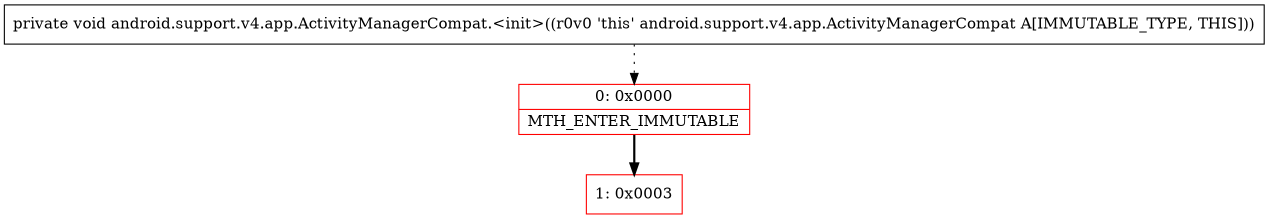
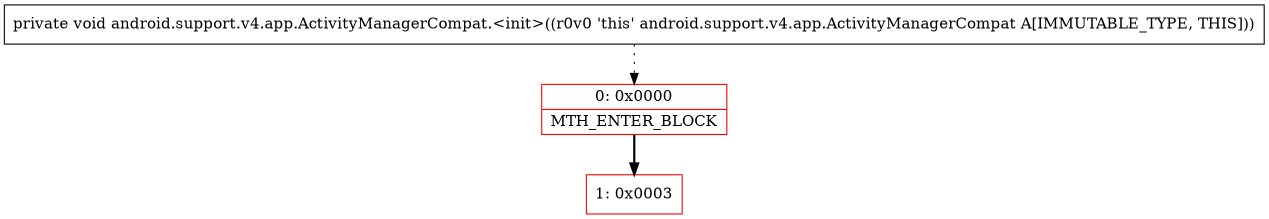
(634, 121) -> (634, 121)
